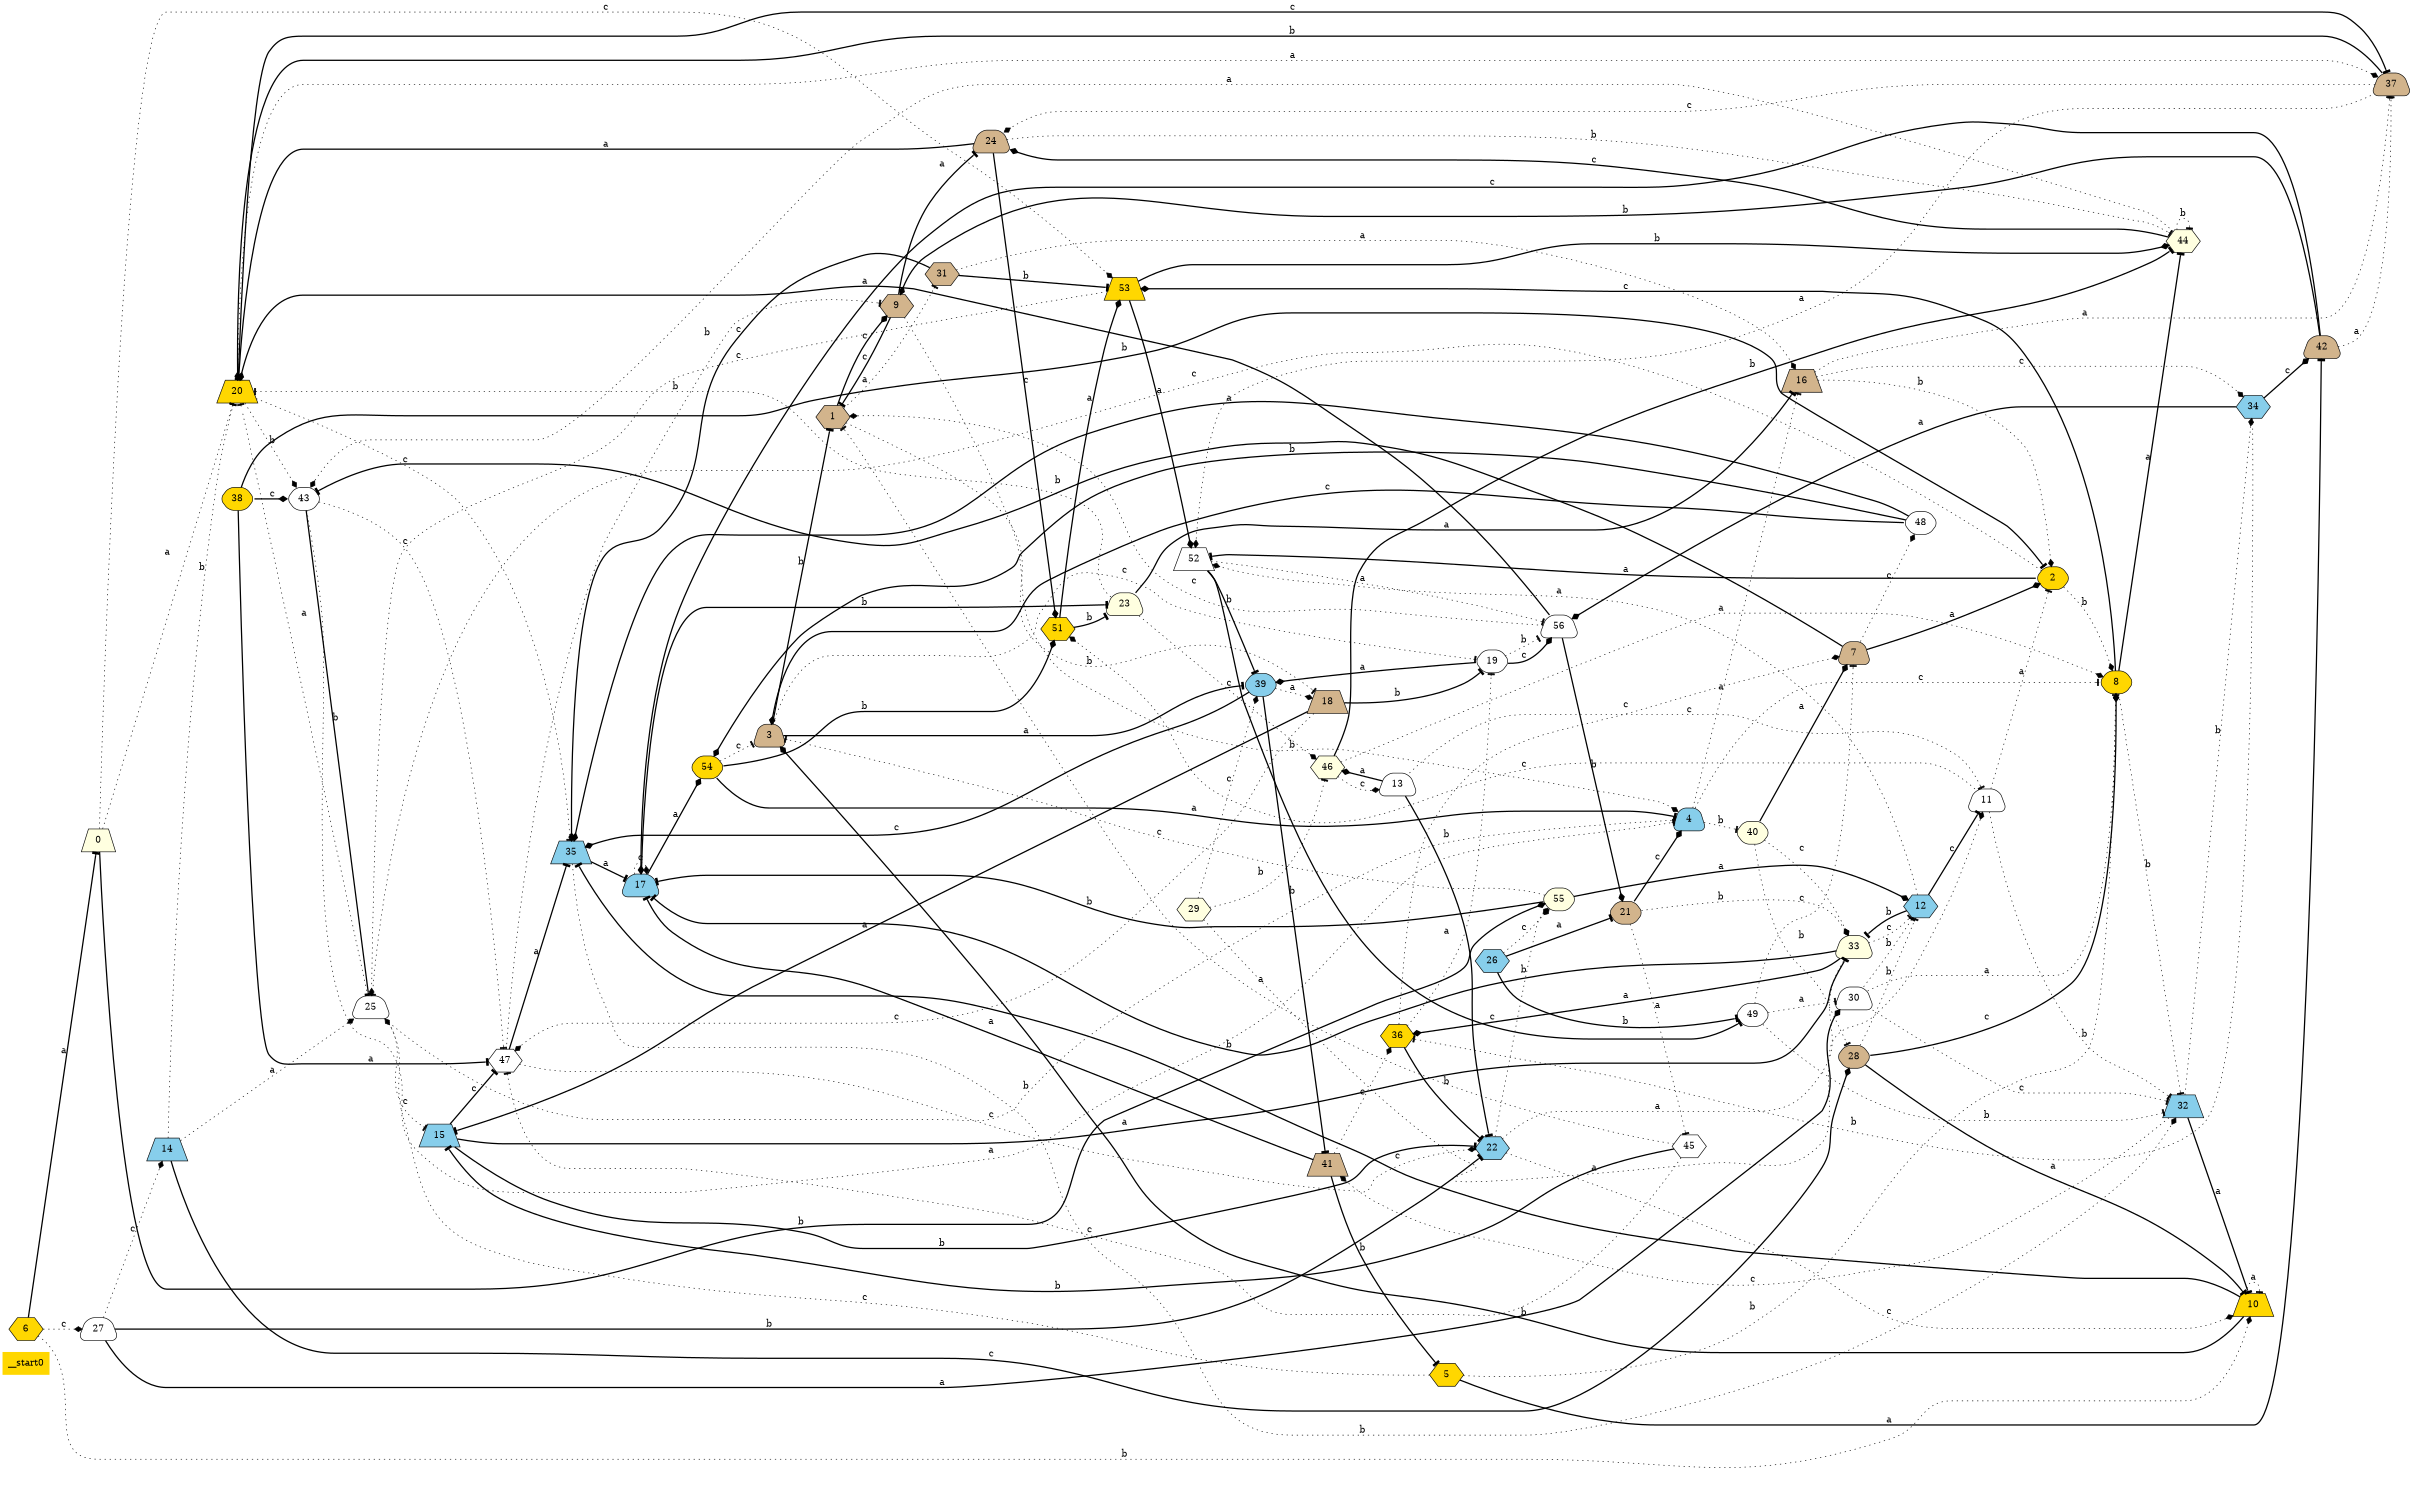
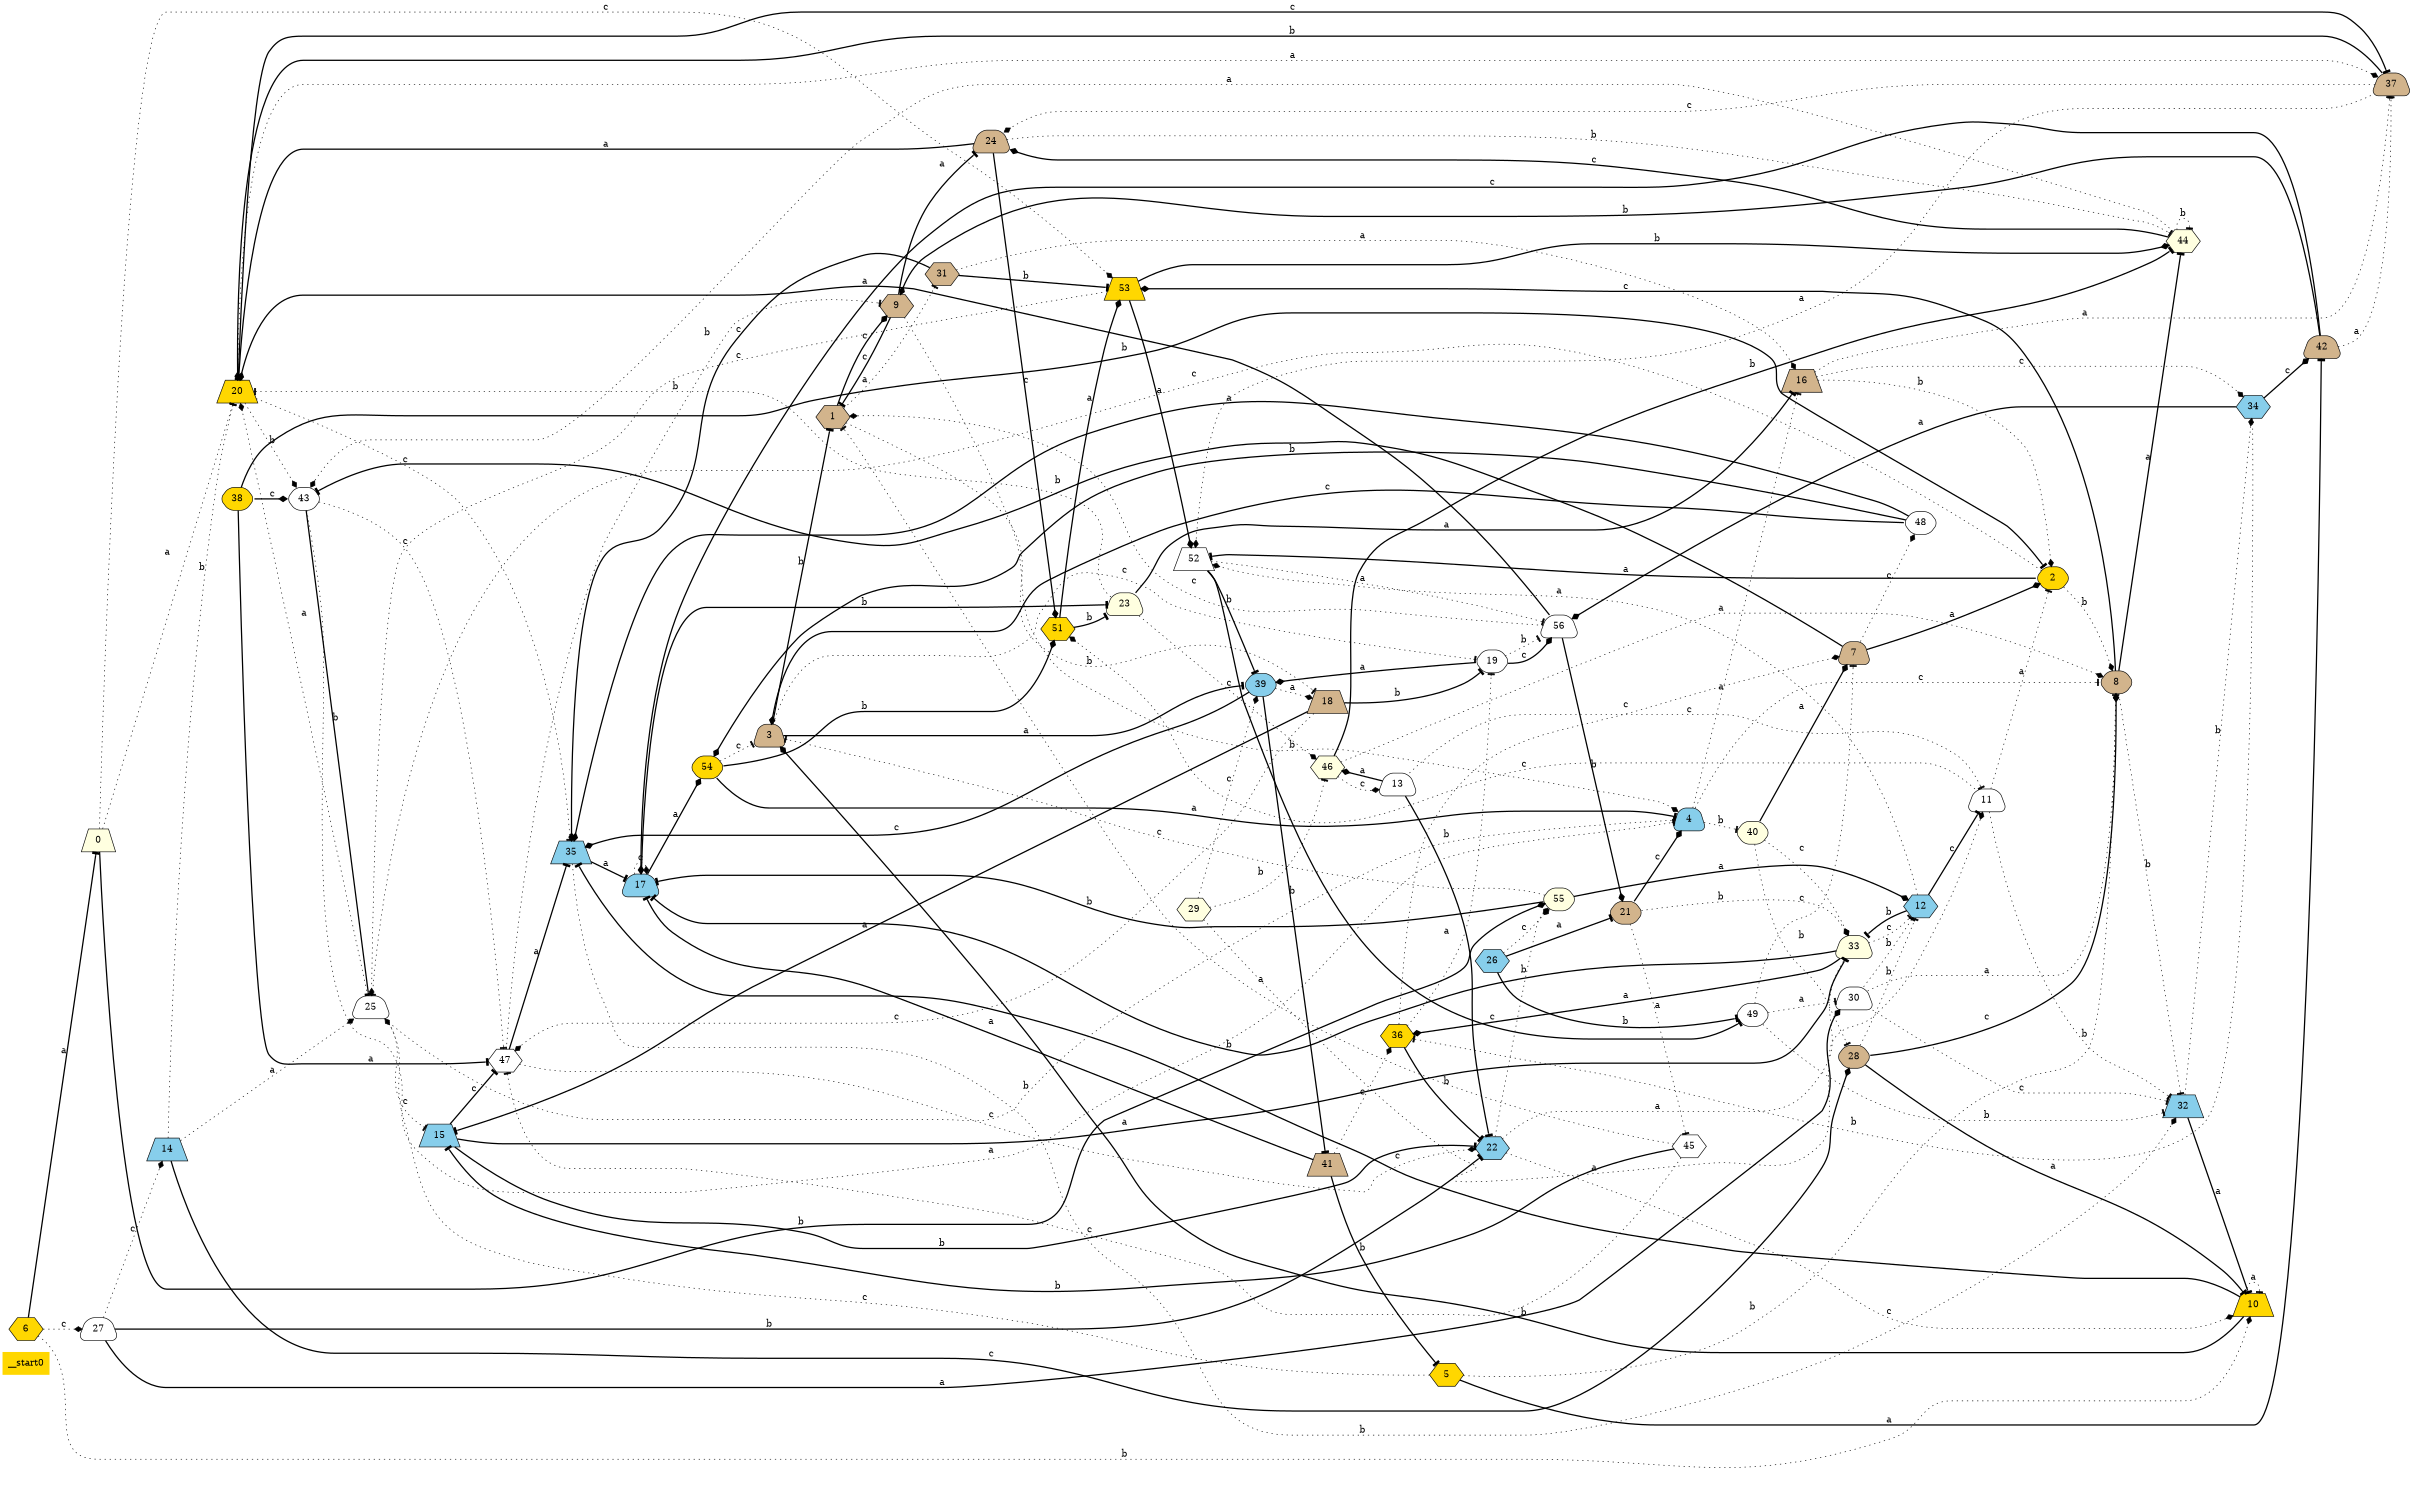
(2116, 682) -> (2116, 682)
(305, 703) -> (305, 703)
(1770, 1284) -> none
